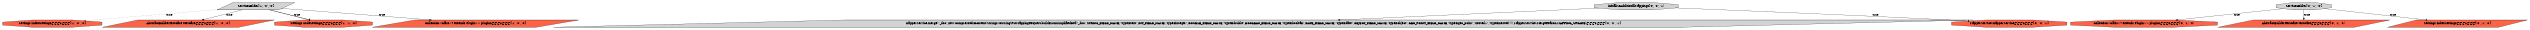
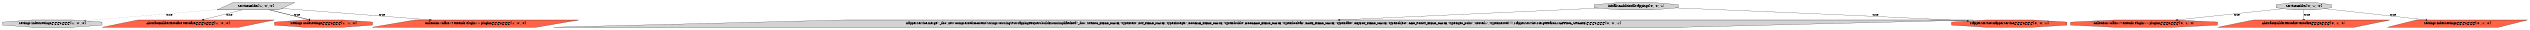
(1821, 14) -> (1821, 14)
(2304, 14) -> (2304, 14)
(52, 24) -> (52, 24)
